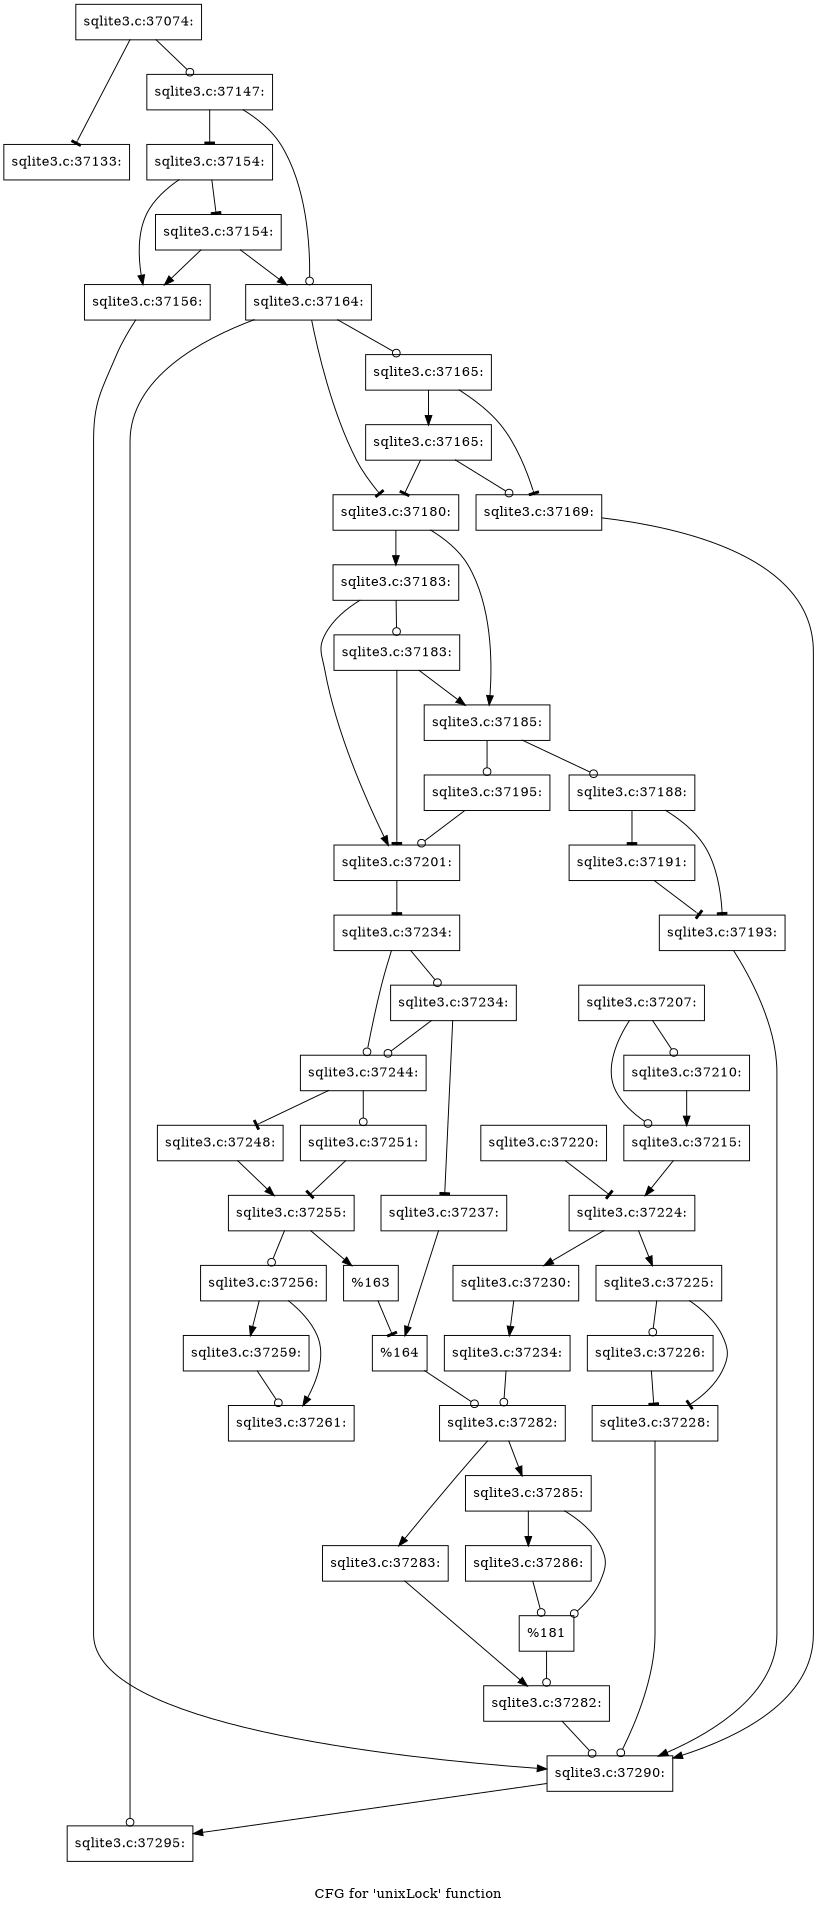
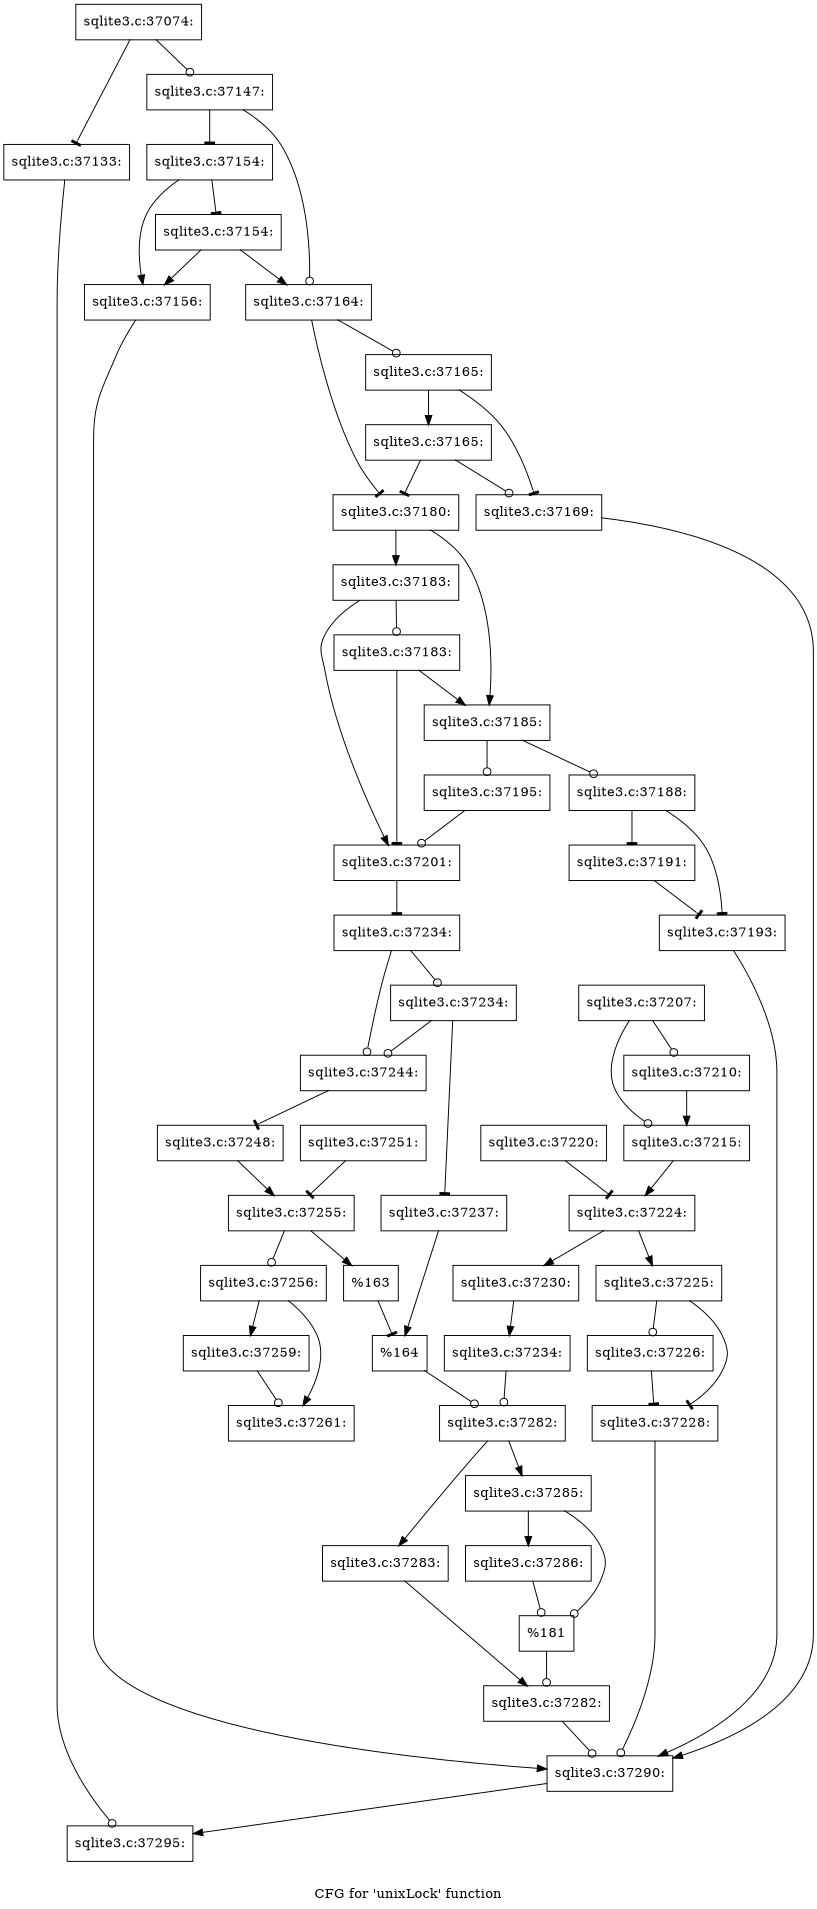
(130, 1037) -> (57, 1007)
(363, 1104) -> none
